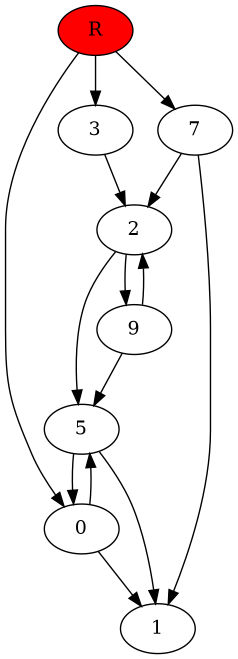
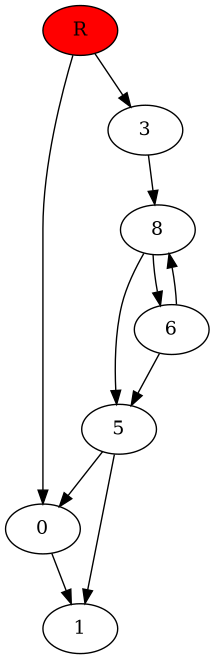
(195, 130) -> none
(134, 230) -> (158, 230)
(134, 330) -> (172, 330)
(91, 486) -> none
